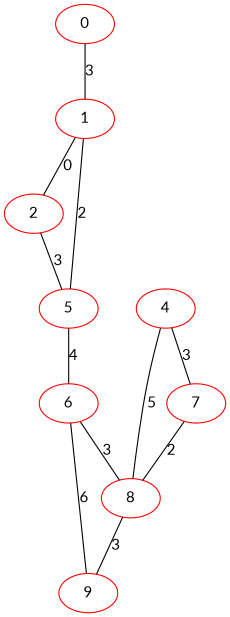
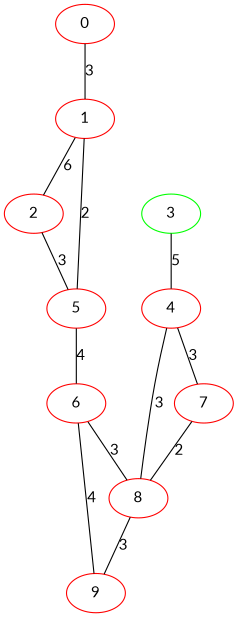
(68, 166) -> (68, 166)
none -> (171, 214)
(152, 403) -> (160, 403)
(84, 498) -> (92, 498)
